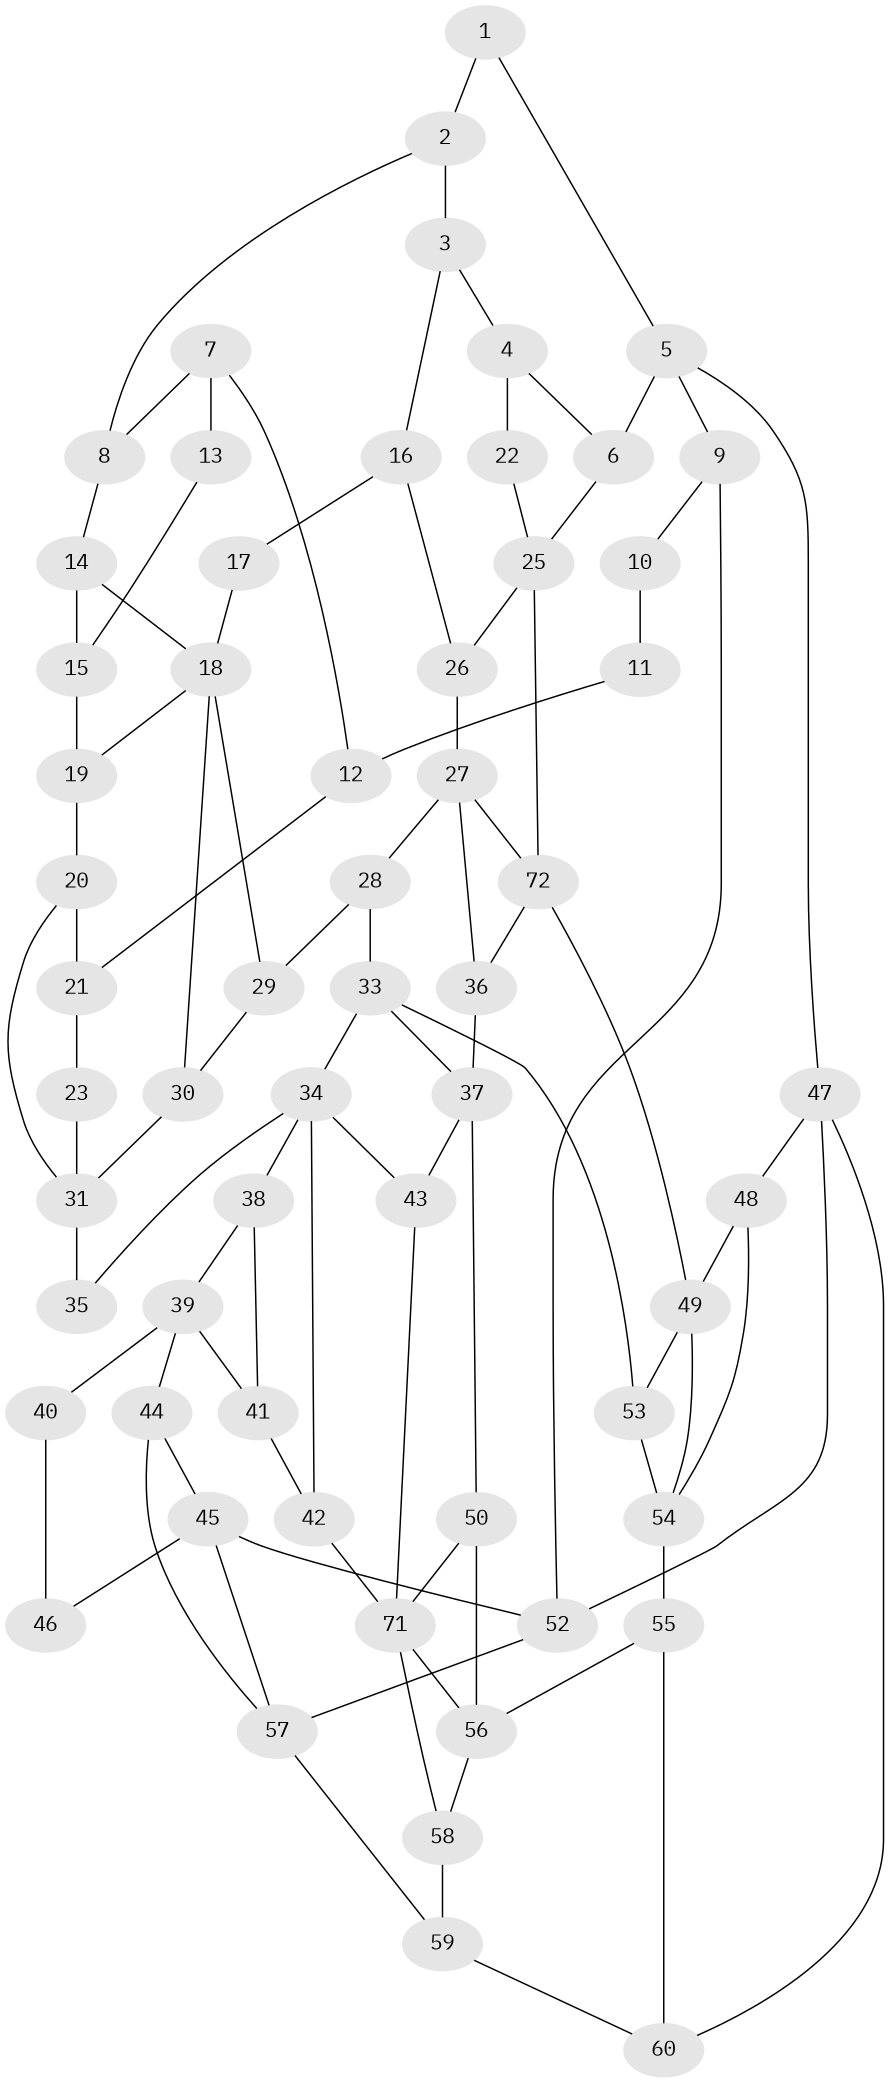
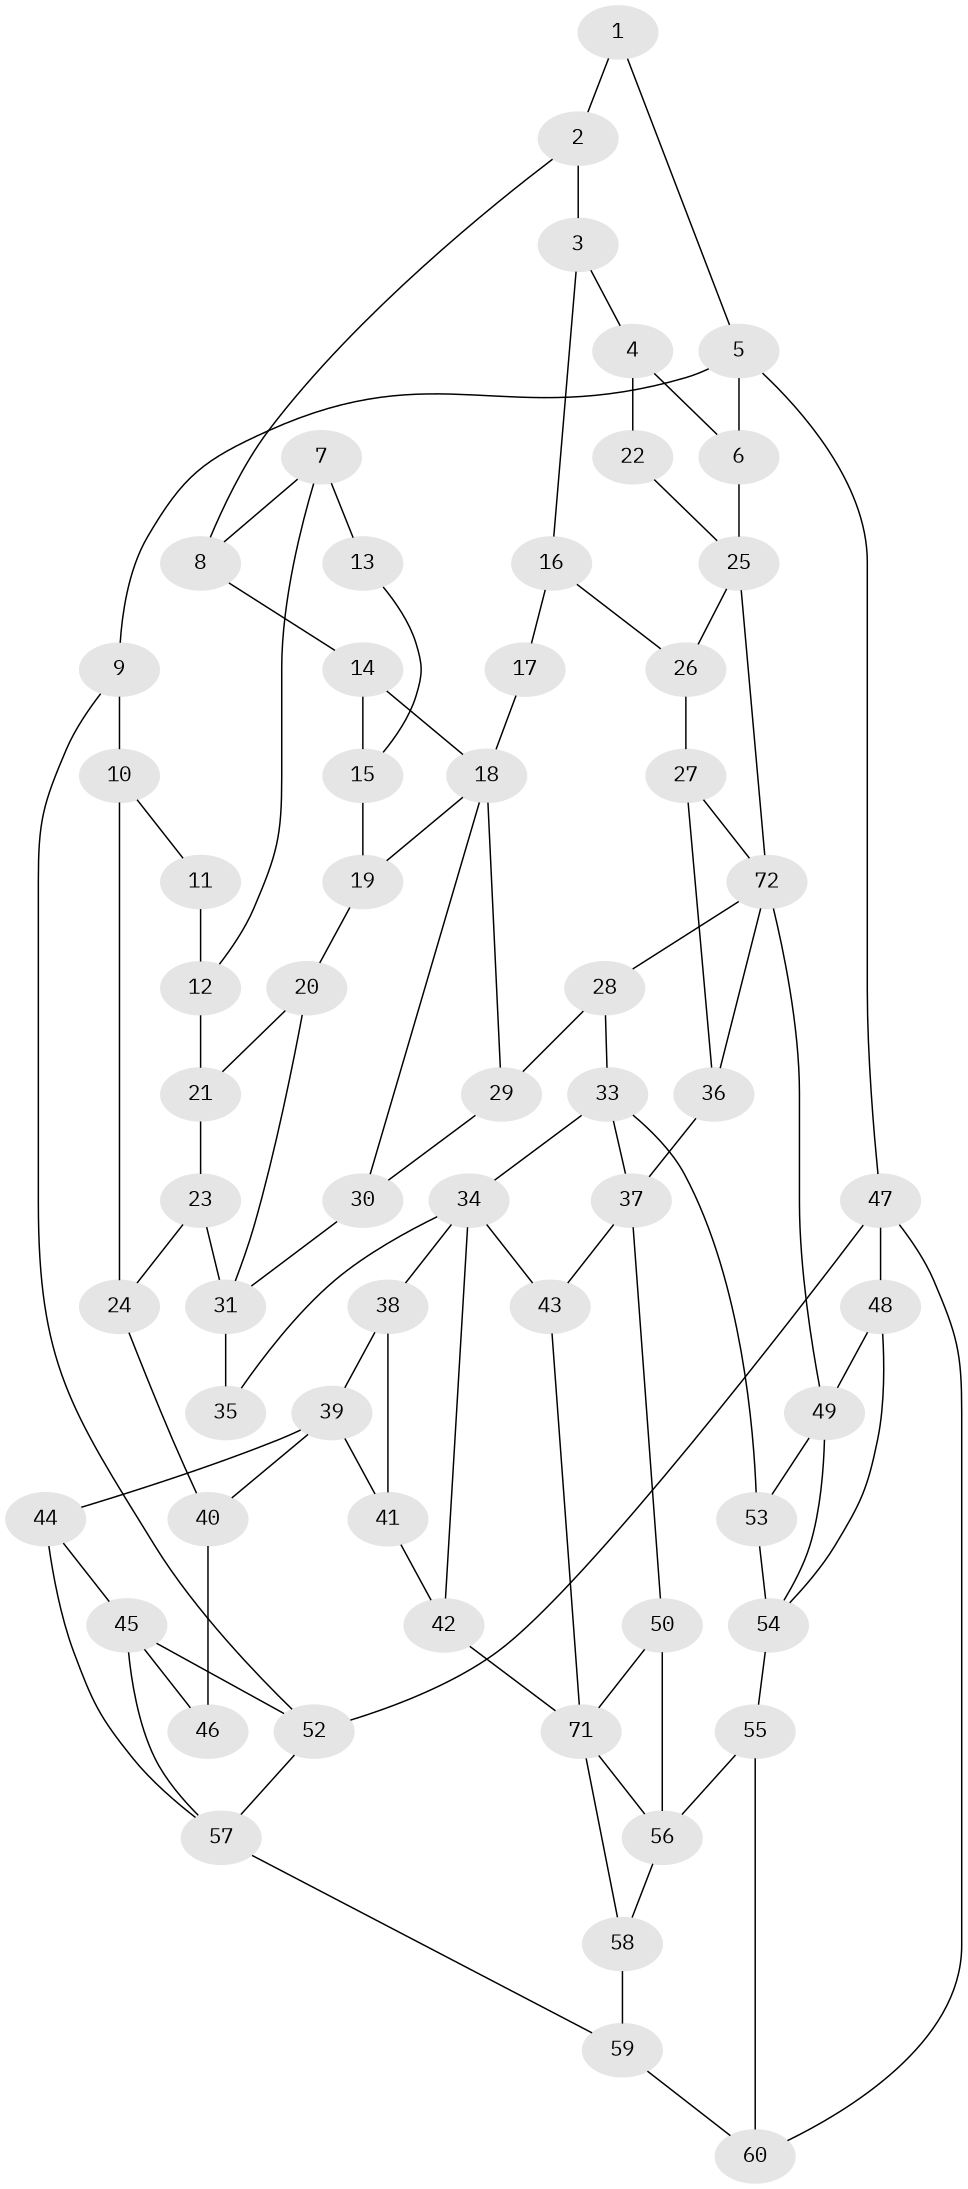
(414, 829) -> (686, 935)
none -> (119, 1307)
